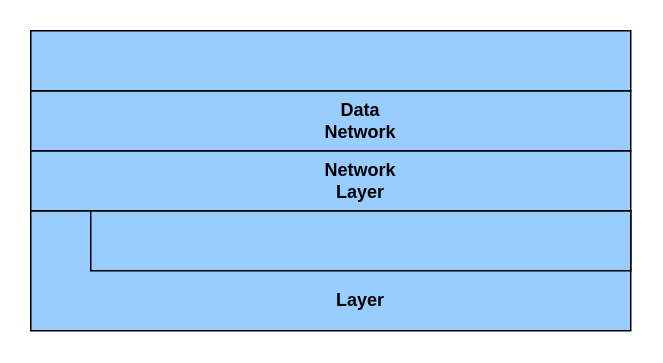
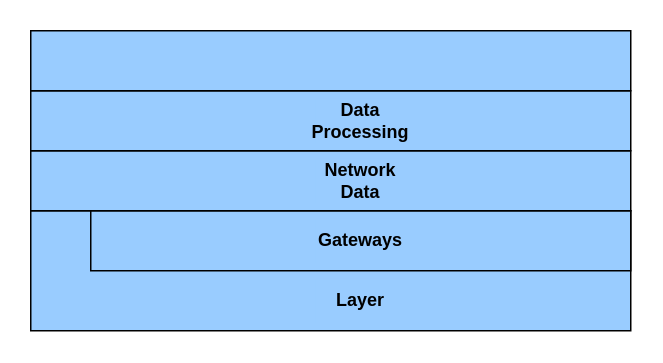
(361, 121) -> (361, 121)
(361, 181) -> (361, 181)
none -> (361, 241)
